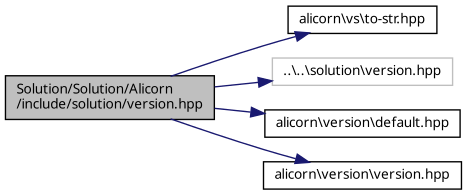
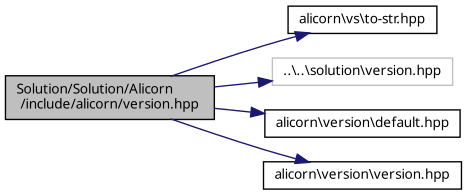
(110, 98) -> (110, 98)
